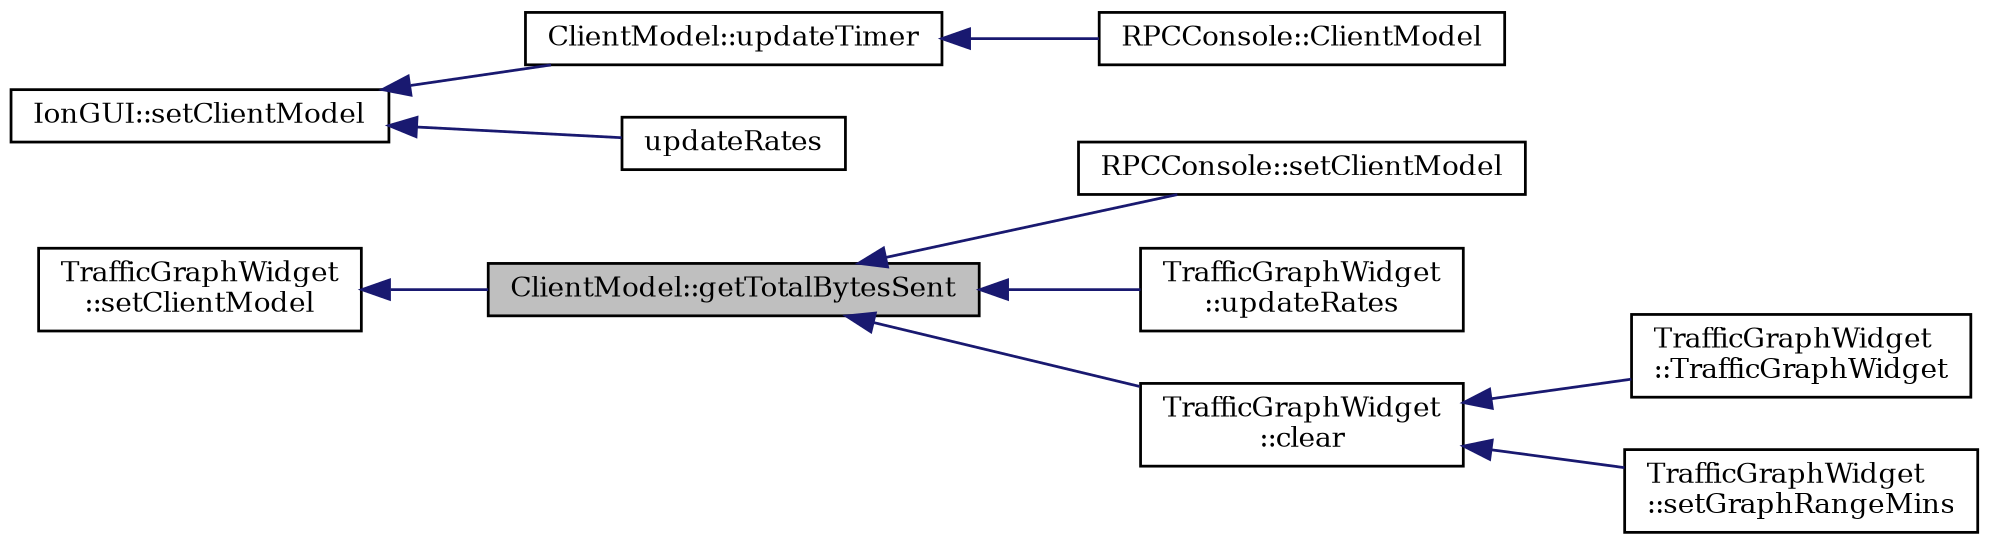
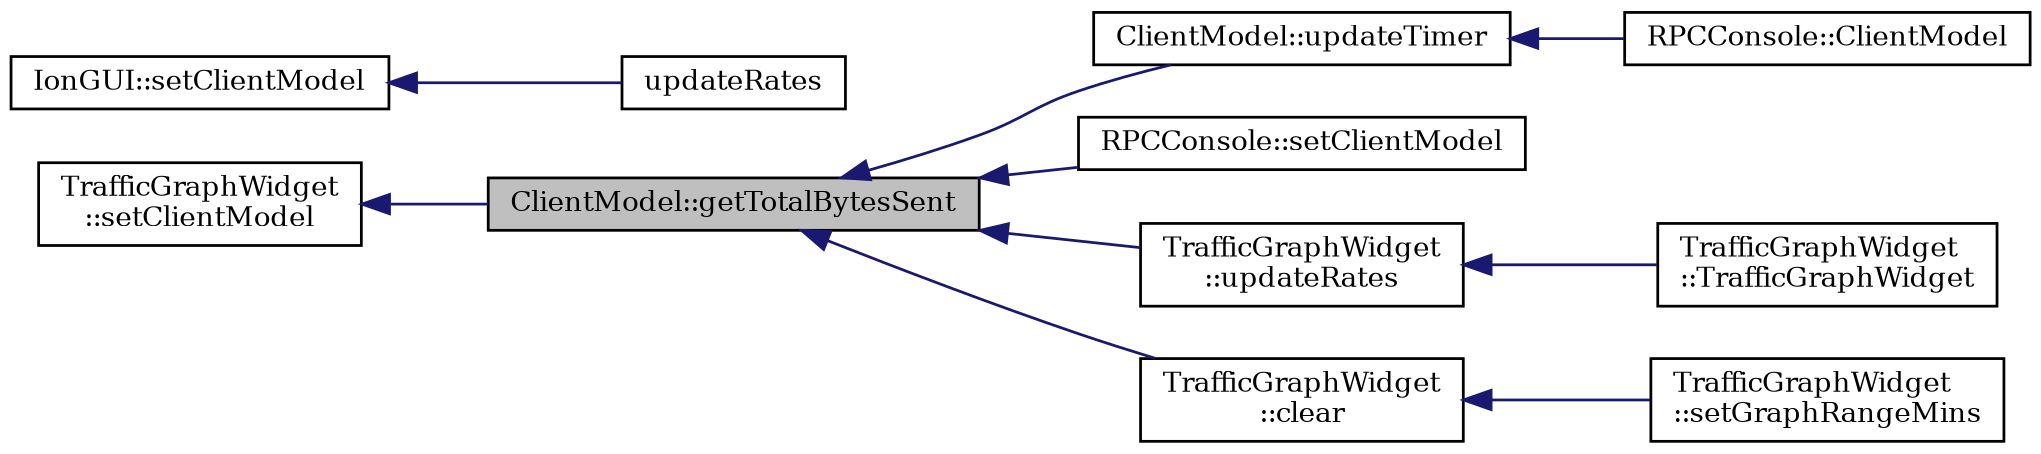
(481, 75) -> (1020, 117)
(1562, 389) -> (1574, 265)
